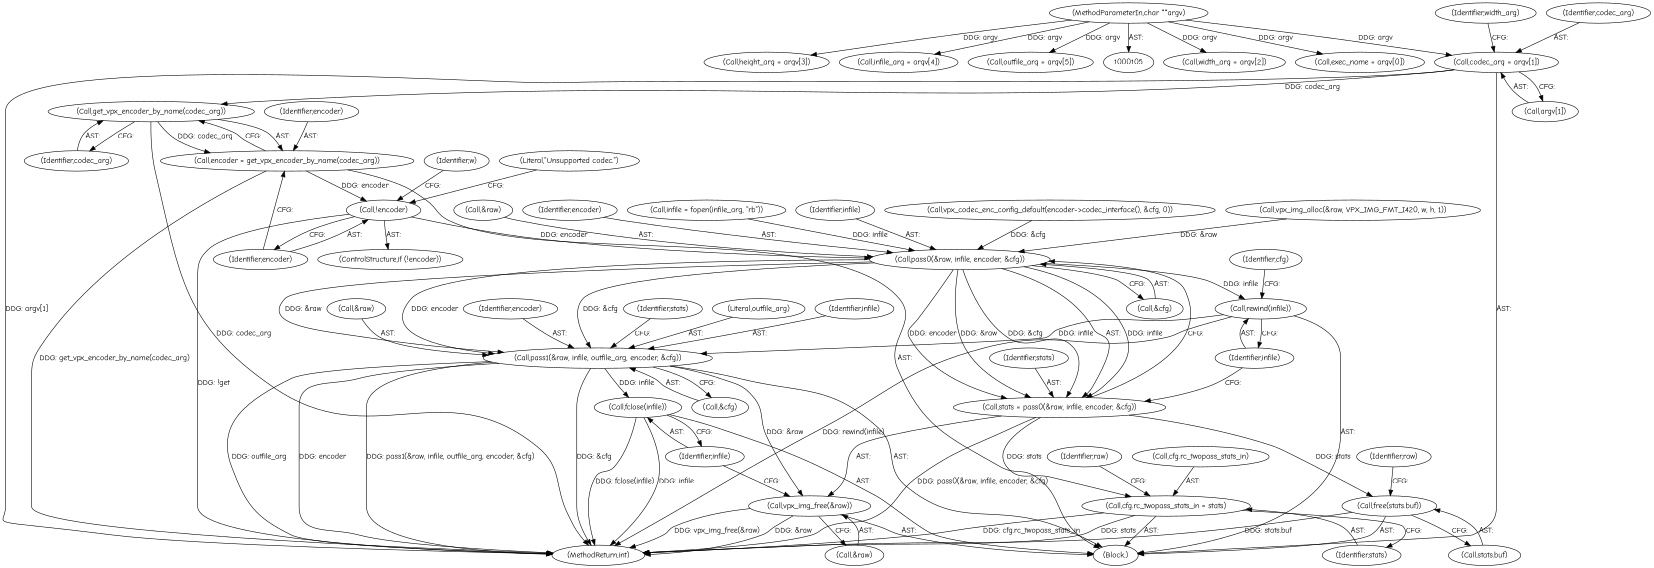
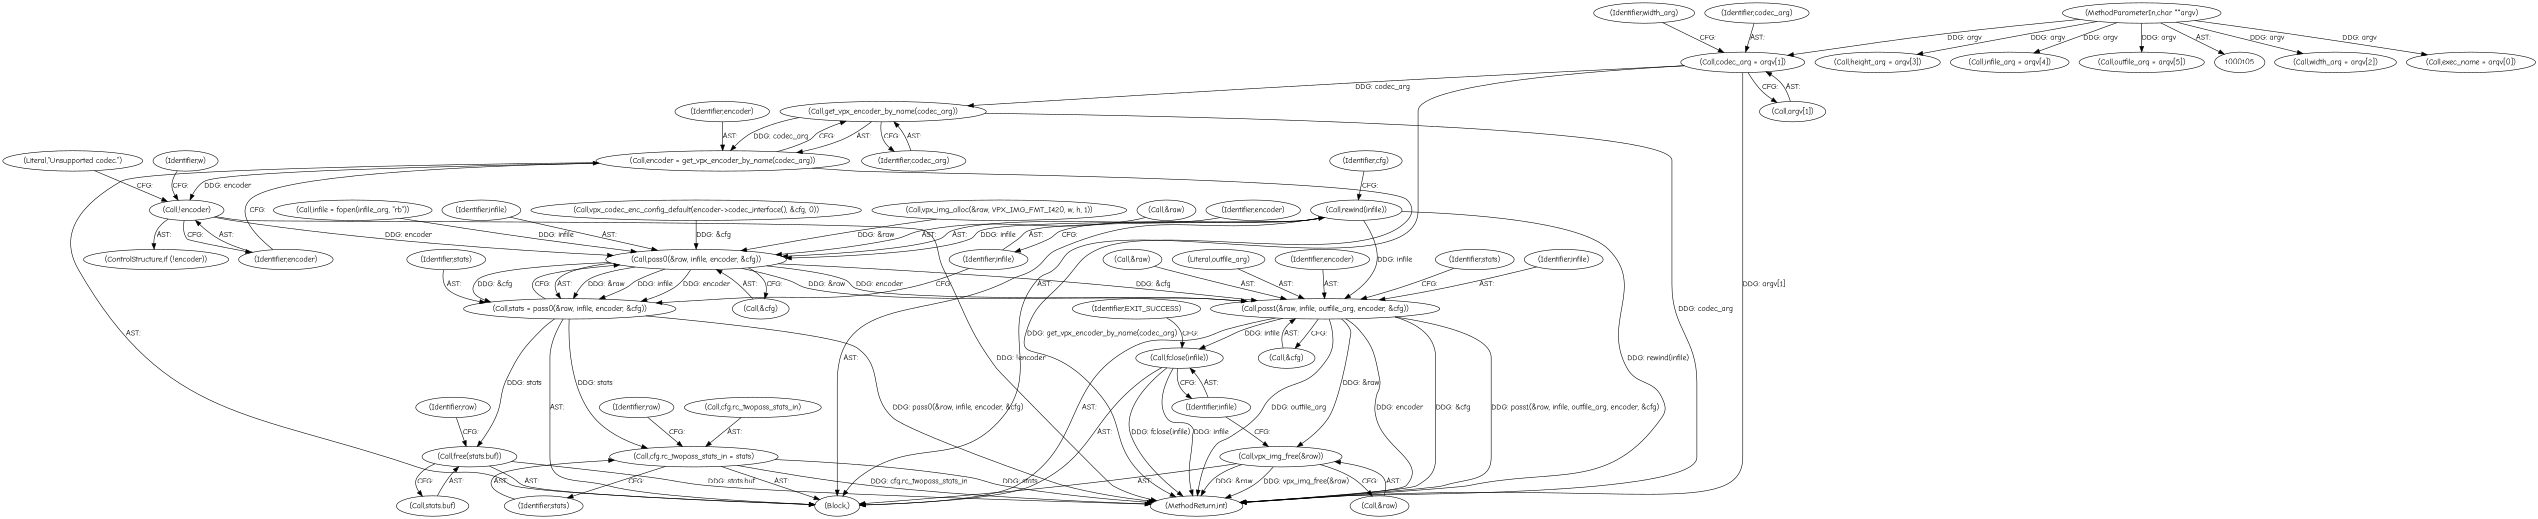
(1169, 273) -> (989, 229)
none -> (1136, 309)
(214, 383) -> (1021, 358)
(902, 433) -> (593, 483)
